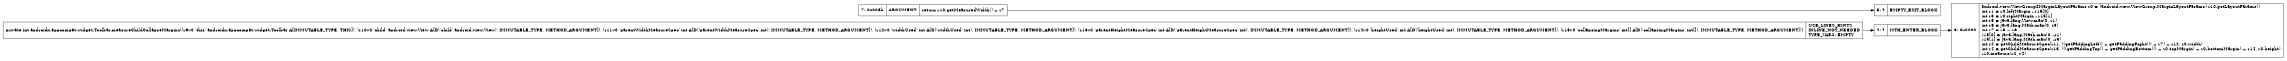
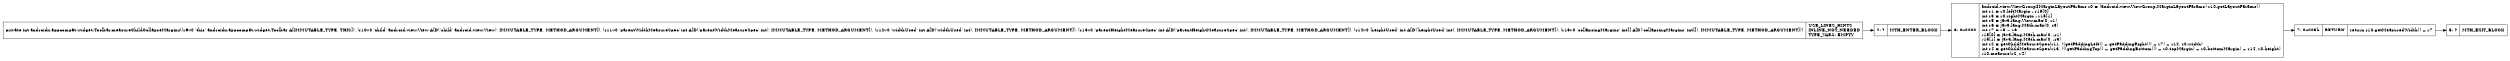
(903, 10) -> (2335, 30)
(1914, 10) -> (2483, 30)
none -> (2287, 30)
